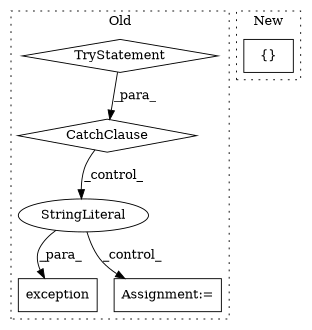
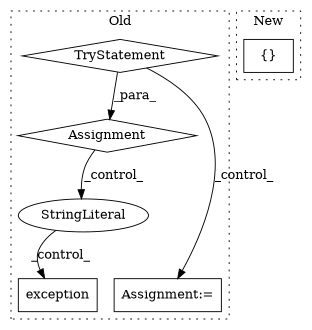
(107, 136) -> (107, 136)
(60, 255) -> (60, 255)
(98, 256) -> (215, 158)
